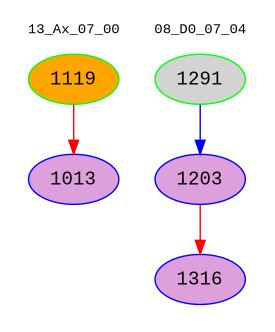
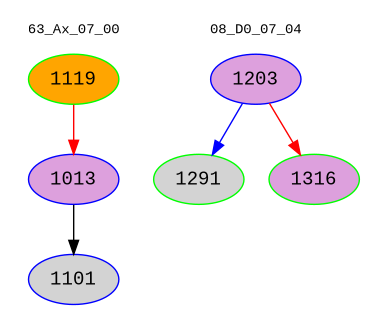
(74, 30) -> (74, 30)
(200, 122) -> (231, 123)
none -> (74, 279)
(200, 279) -> (314, 179)
